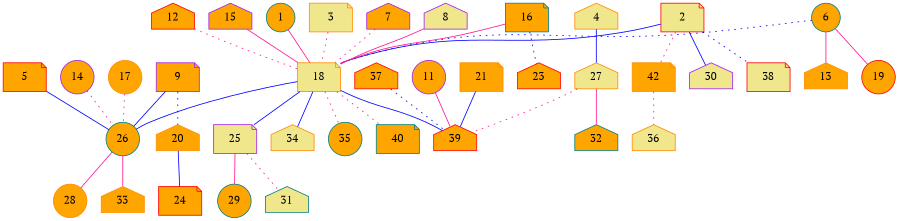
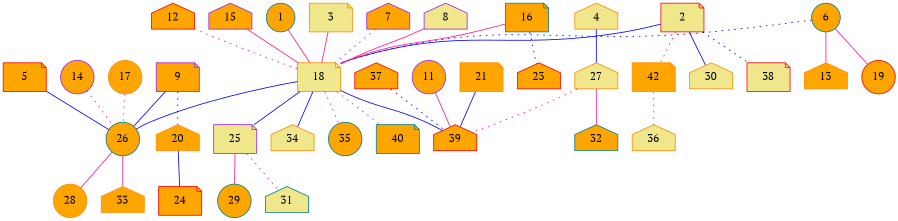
(325, 47) -> (325, 47)
(711, 77) -> (711, 77)
